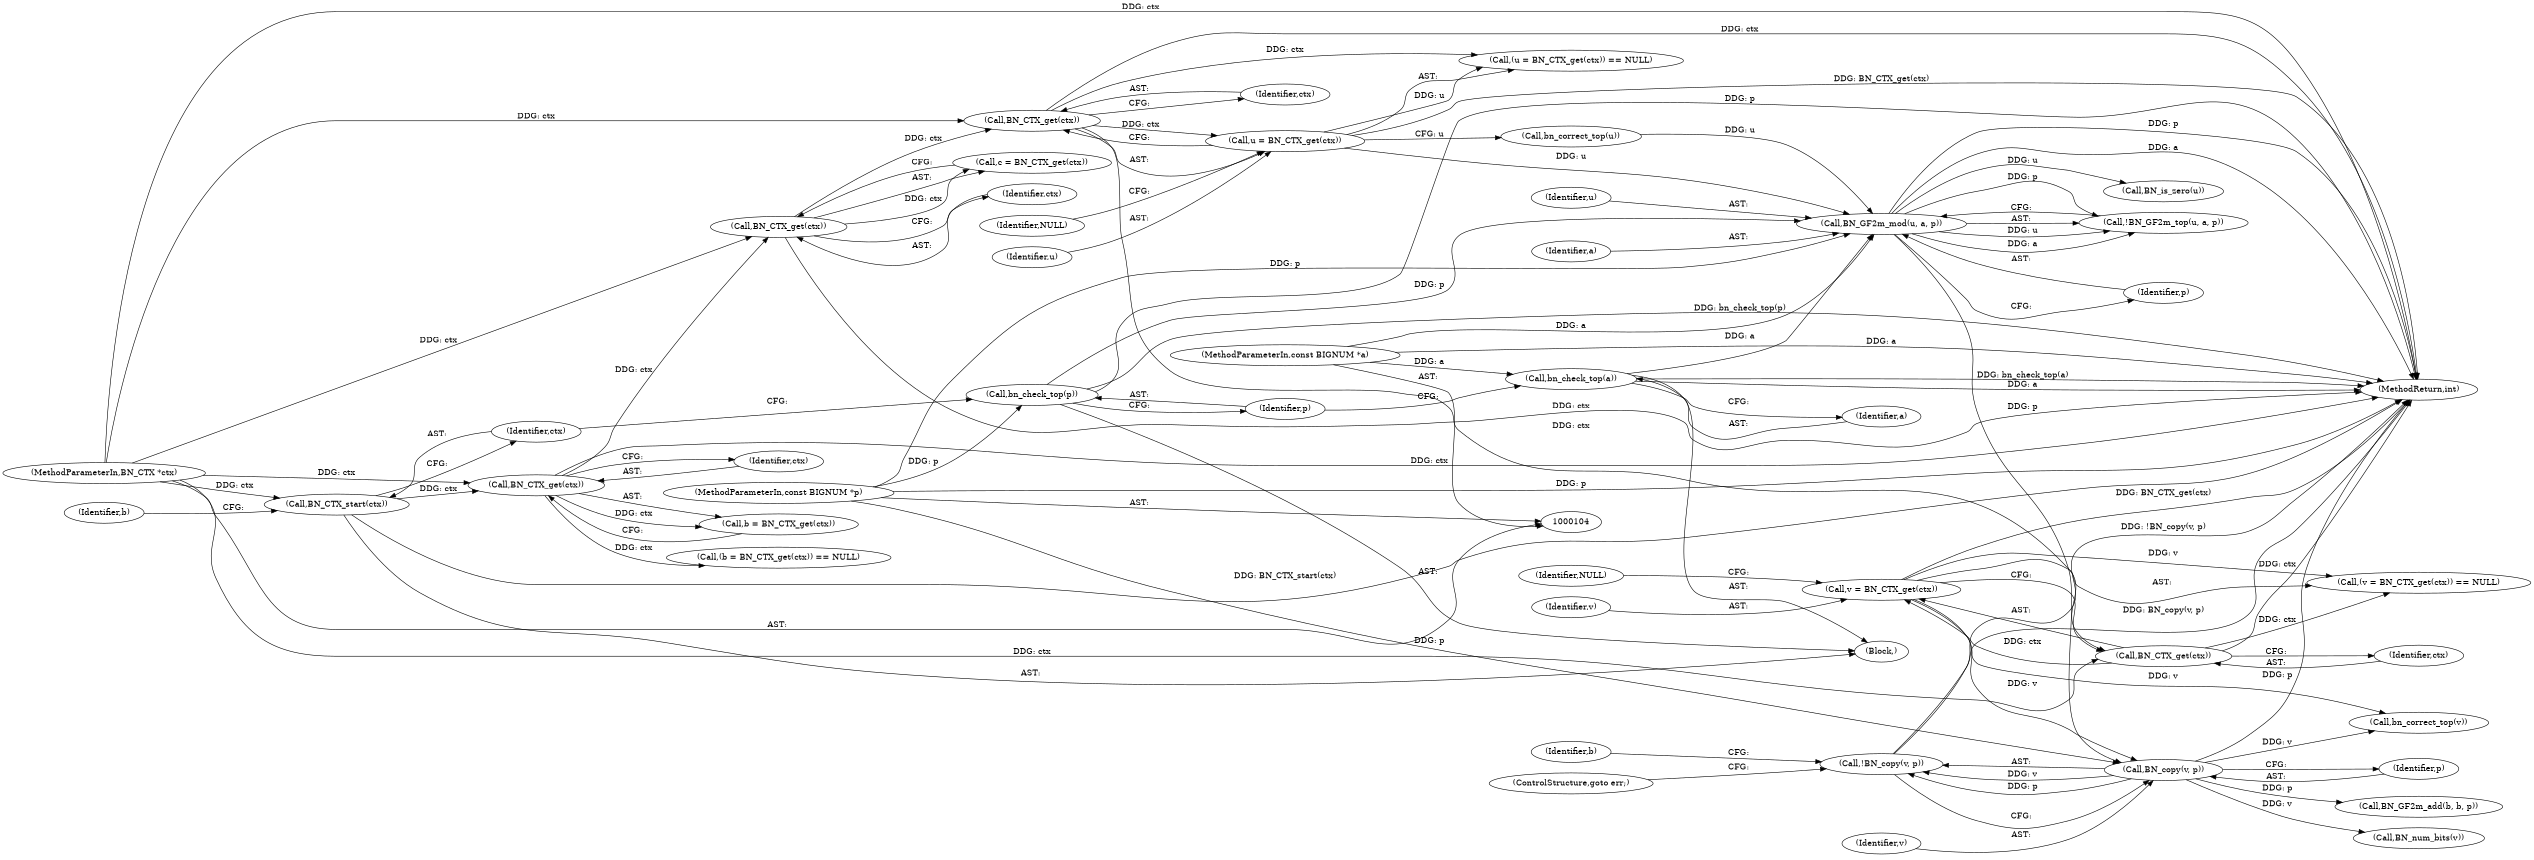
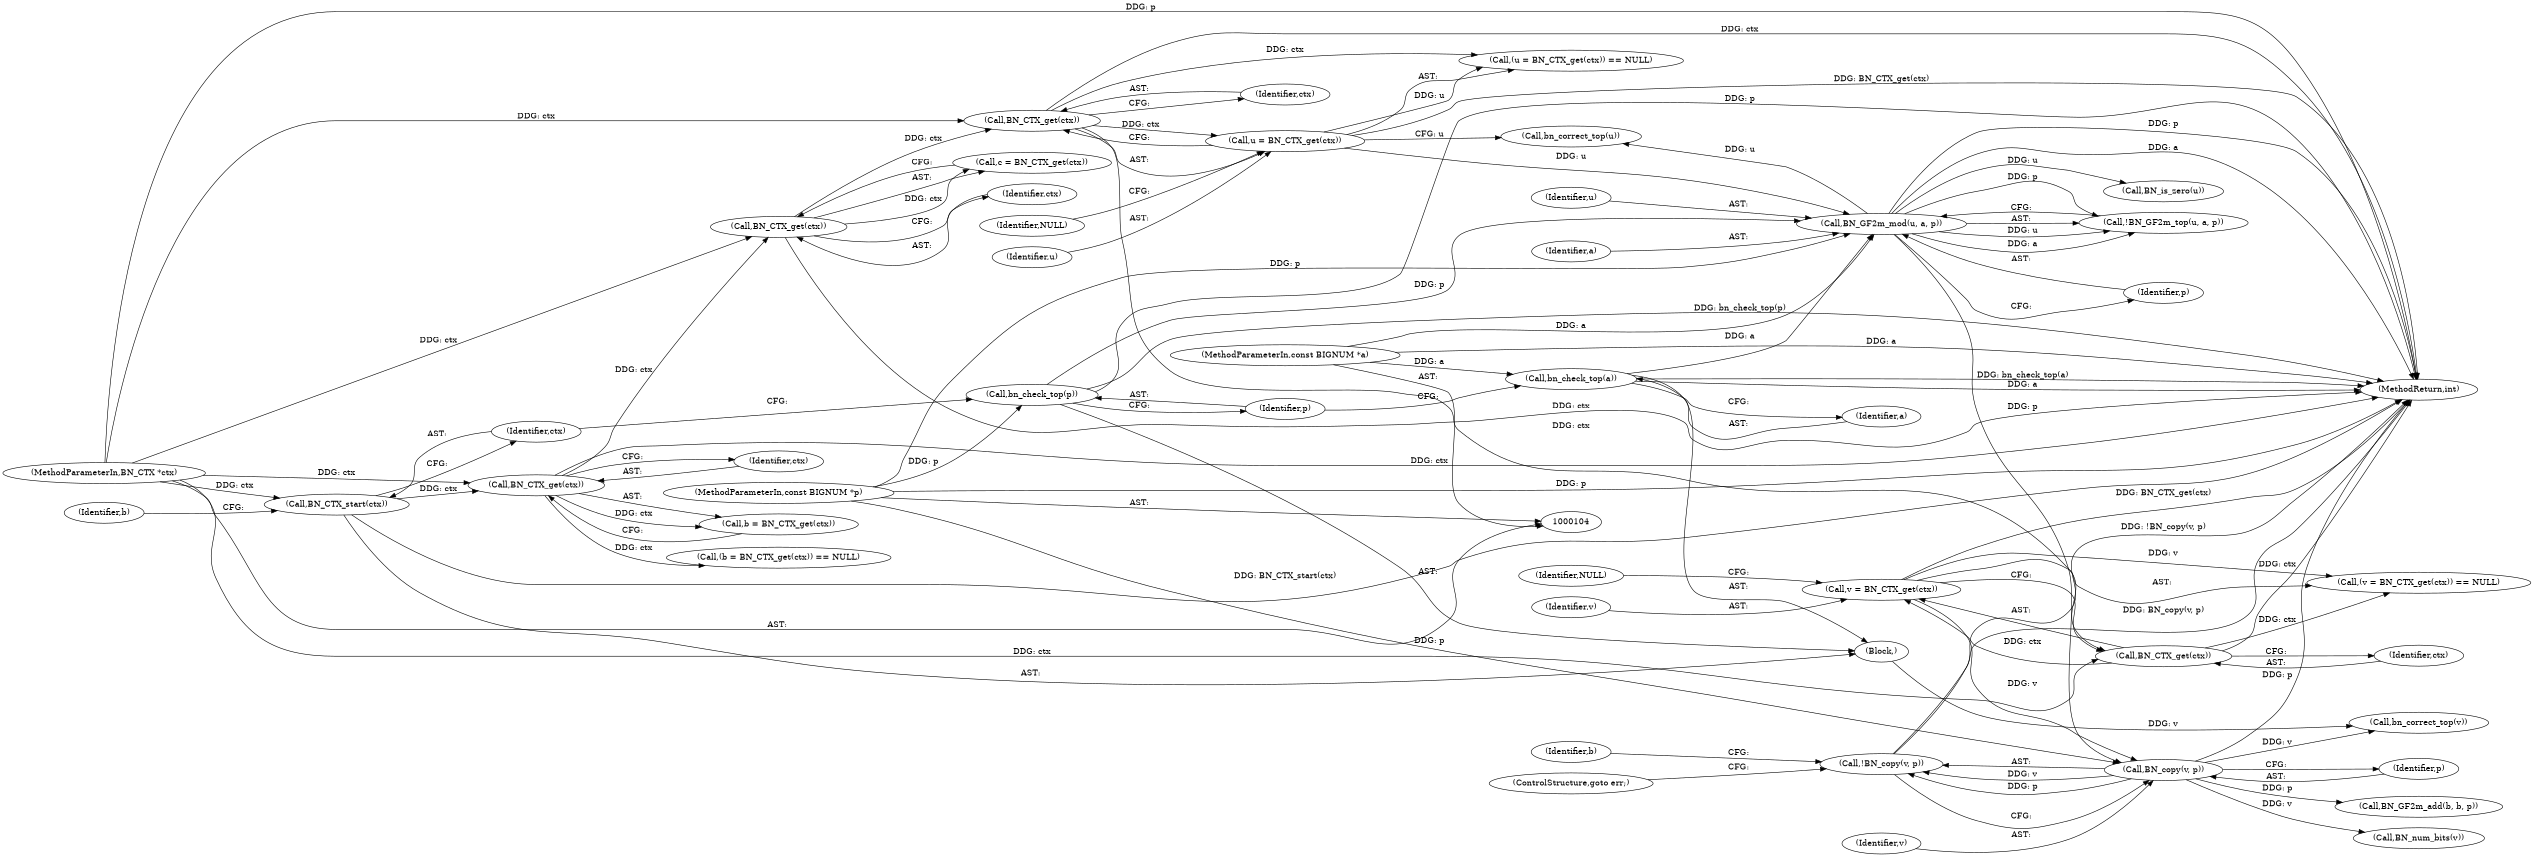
(1141, 7) -> (1141, 7)
(1766, 140) -> (1754, 162)
(2130, 685) -> (2111, 729)
